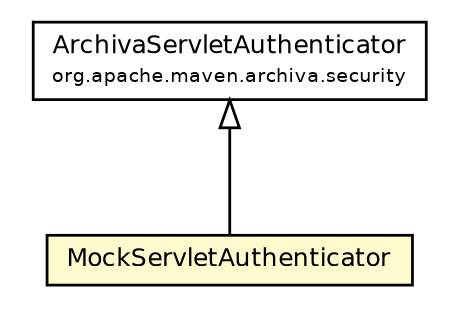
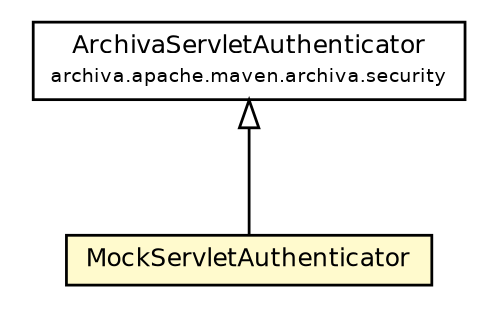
(230, 76) -> (249, 76)
